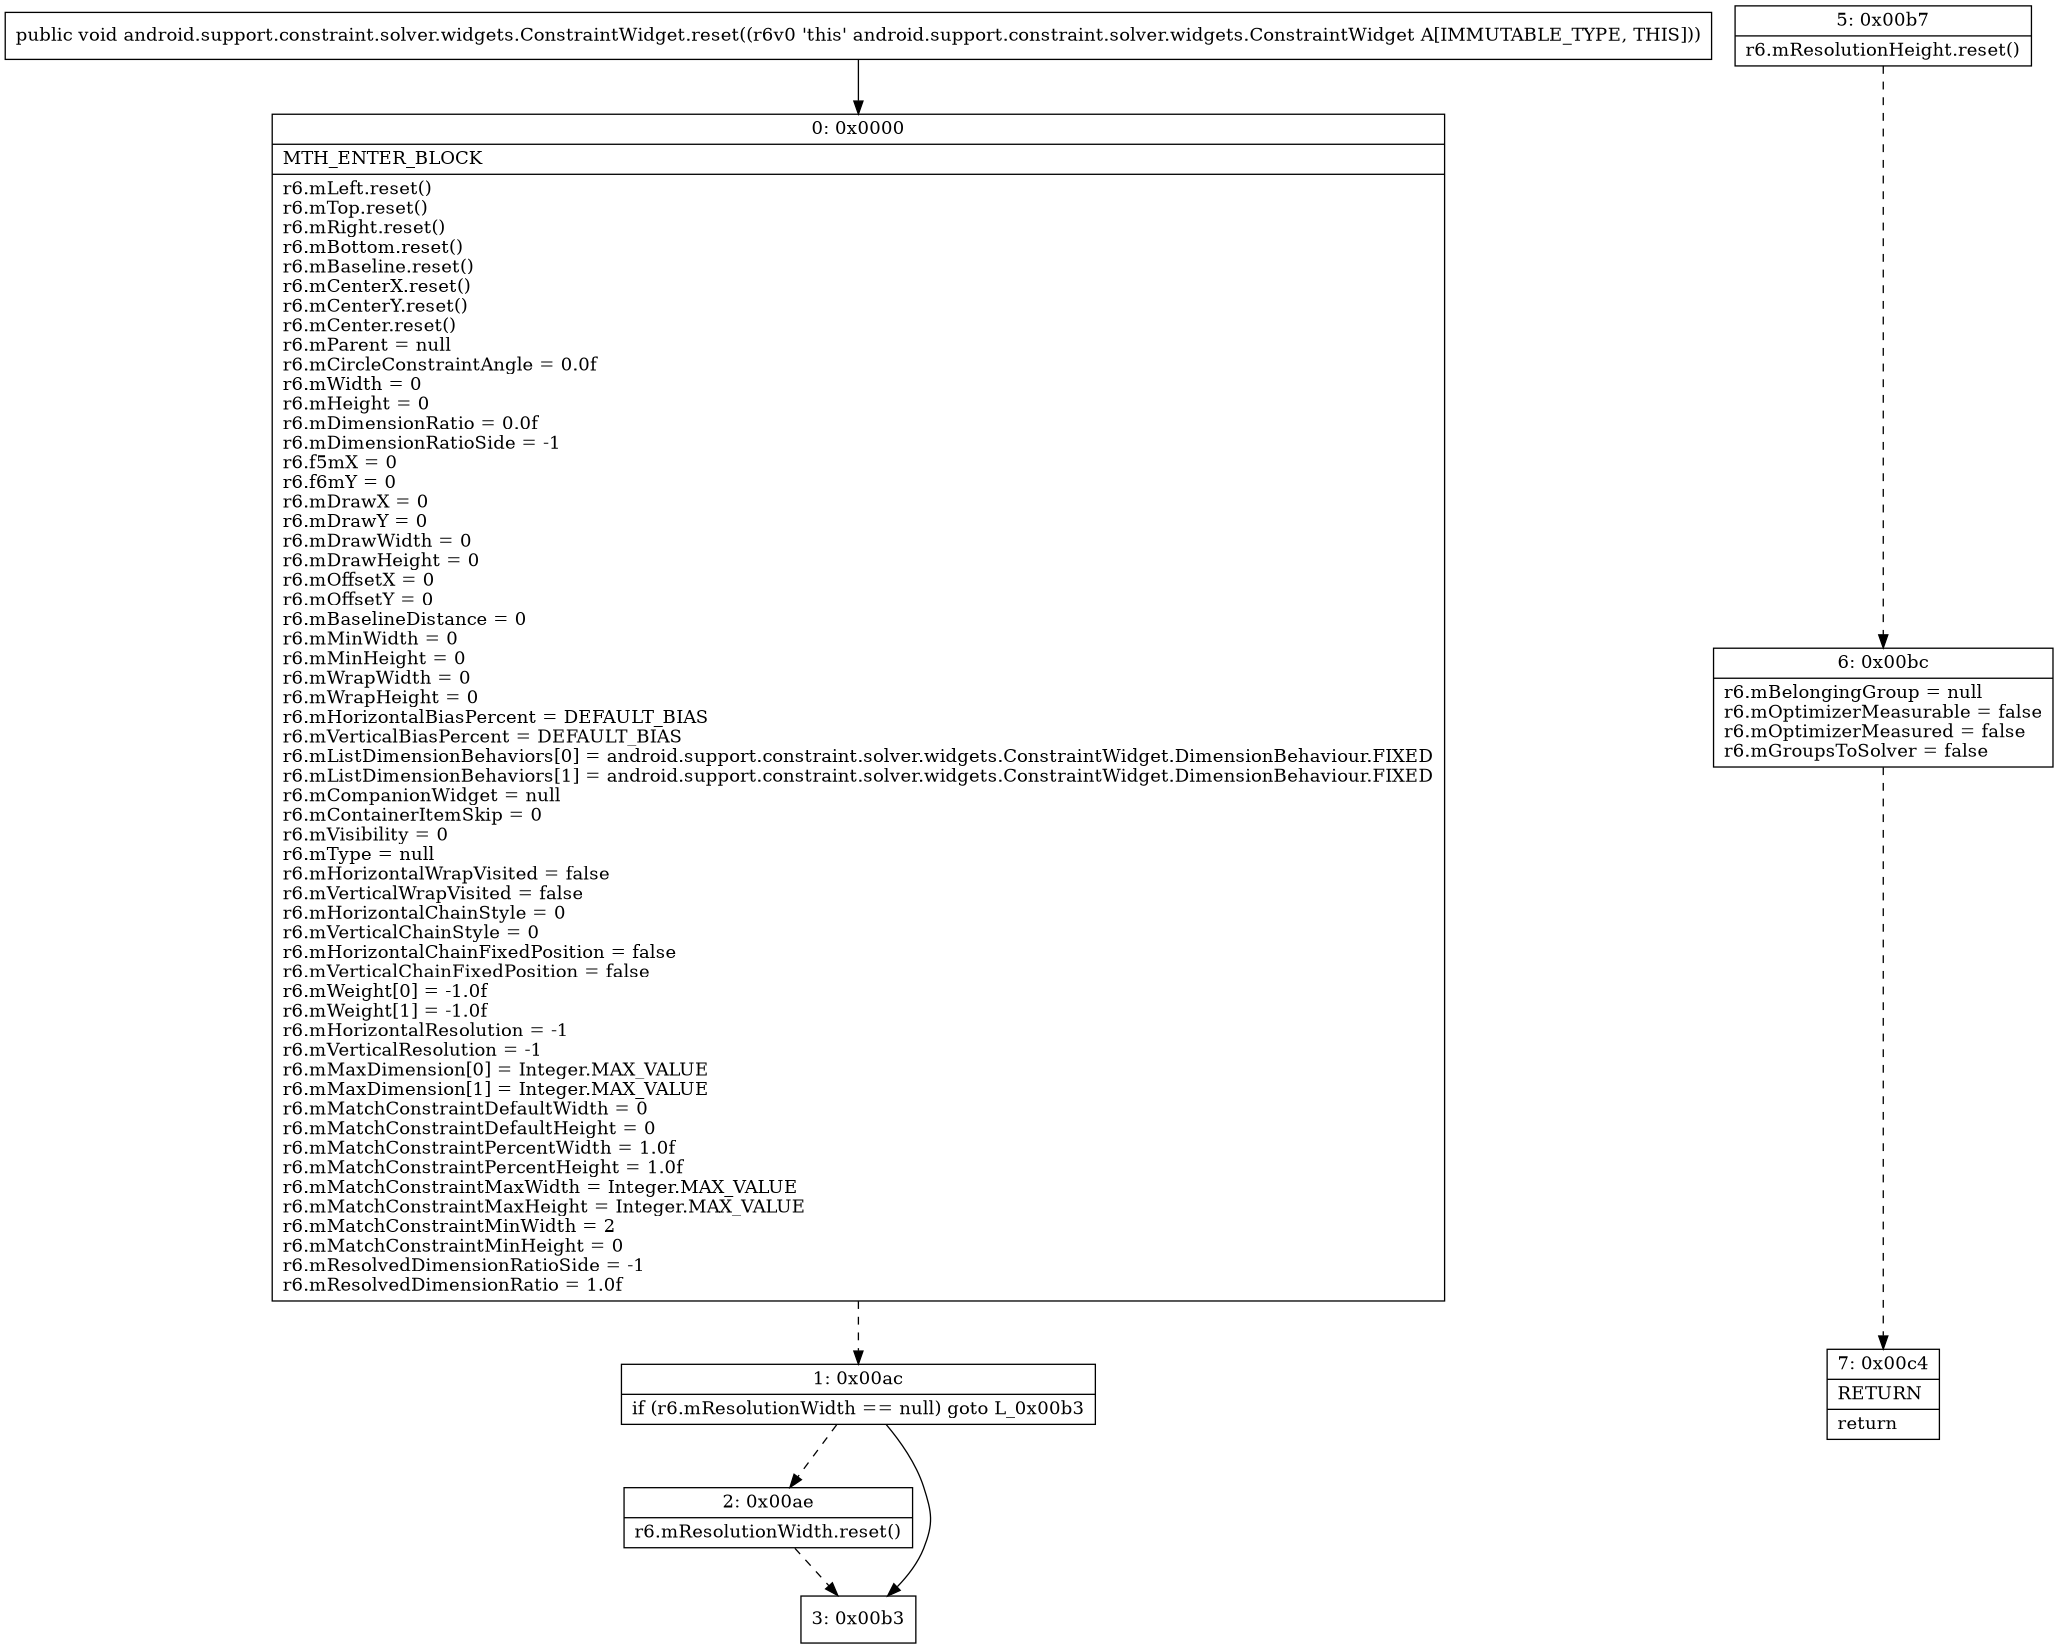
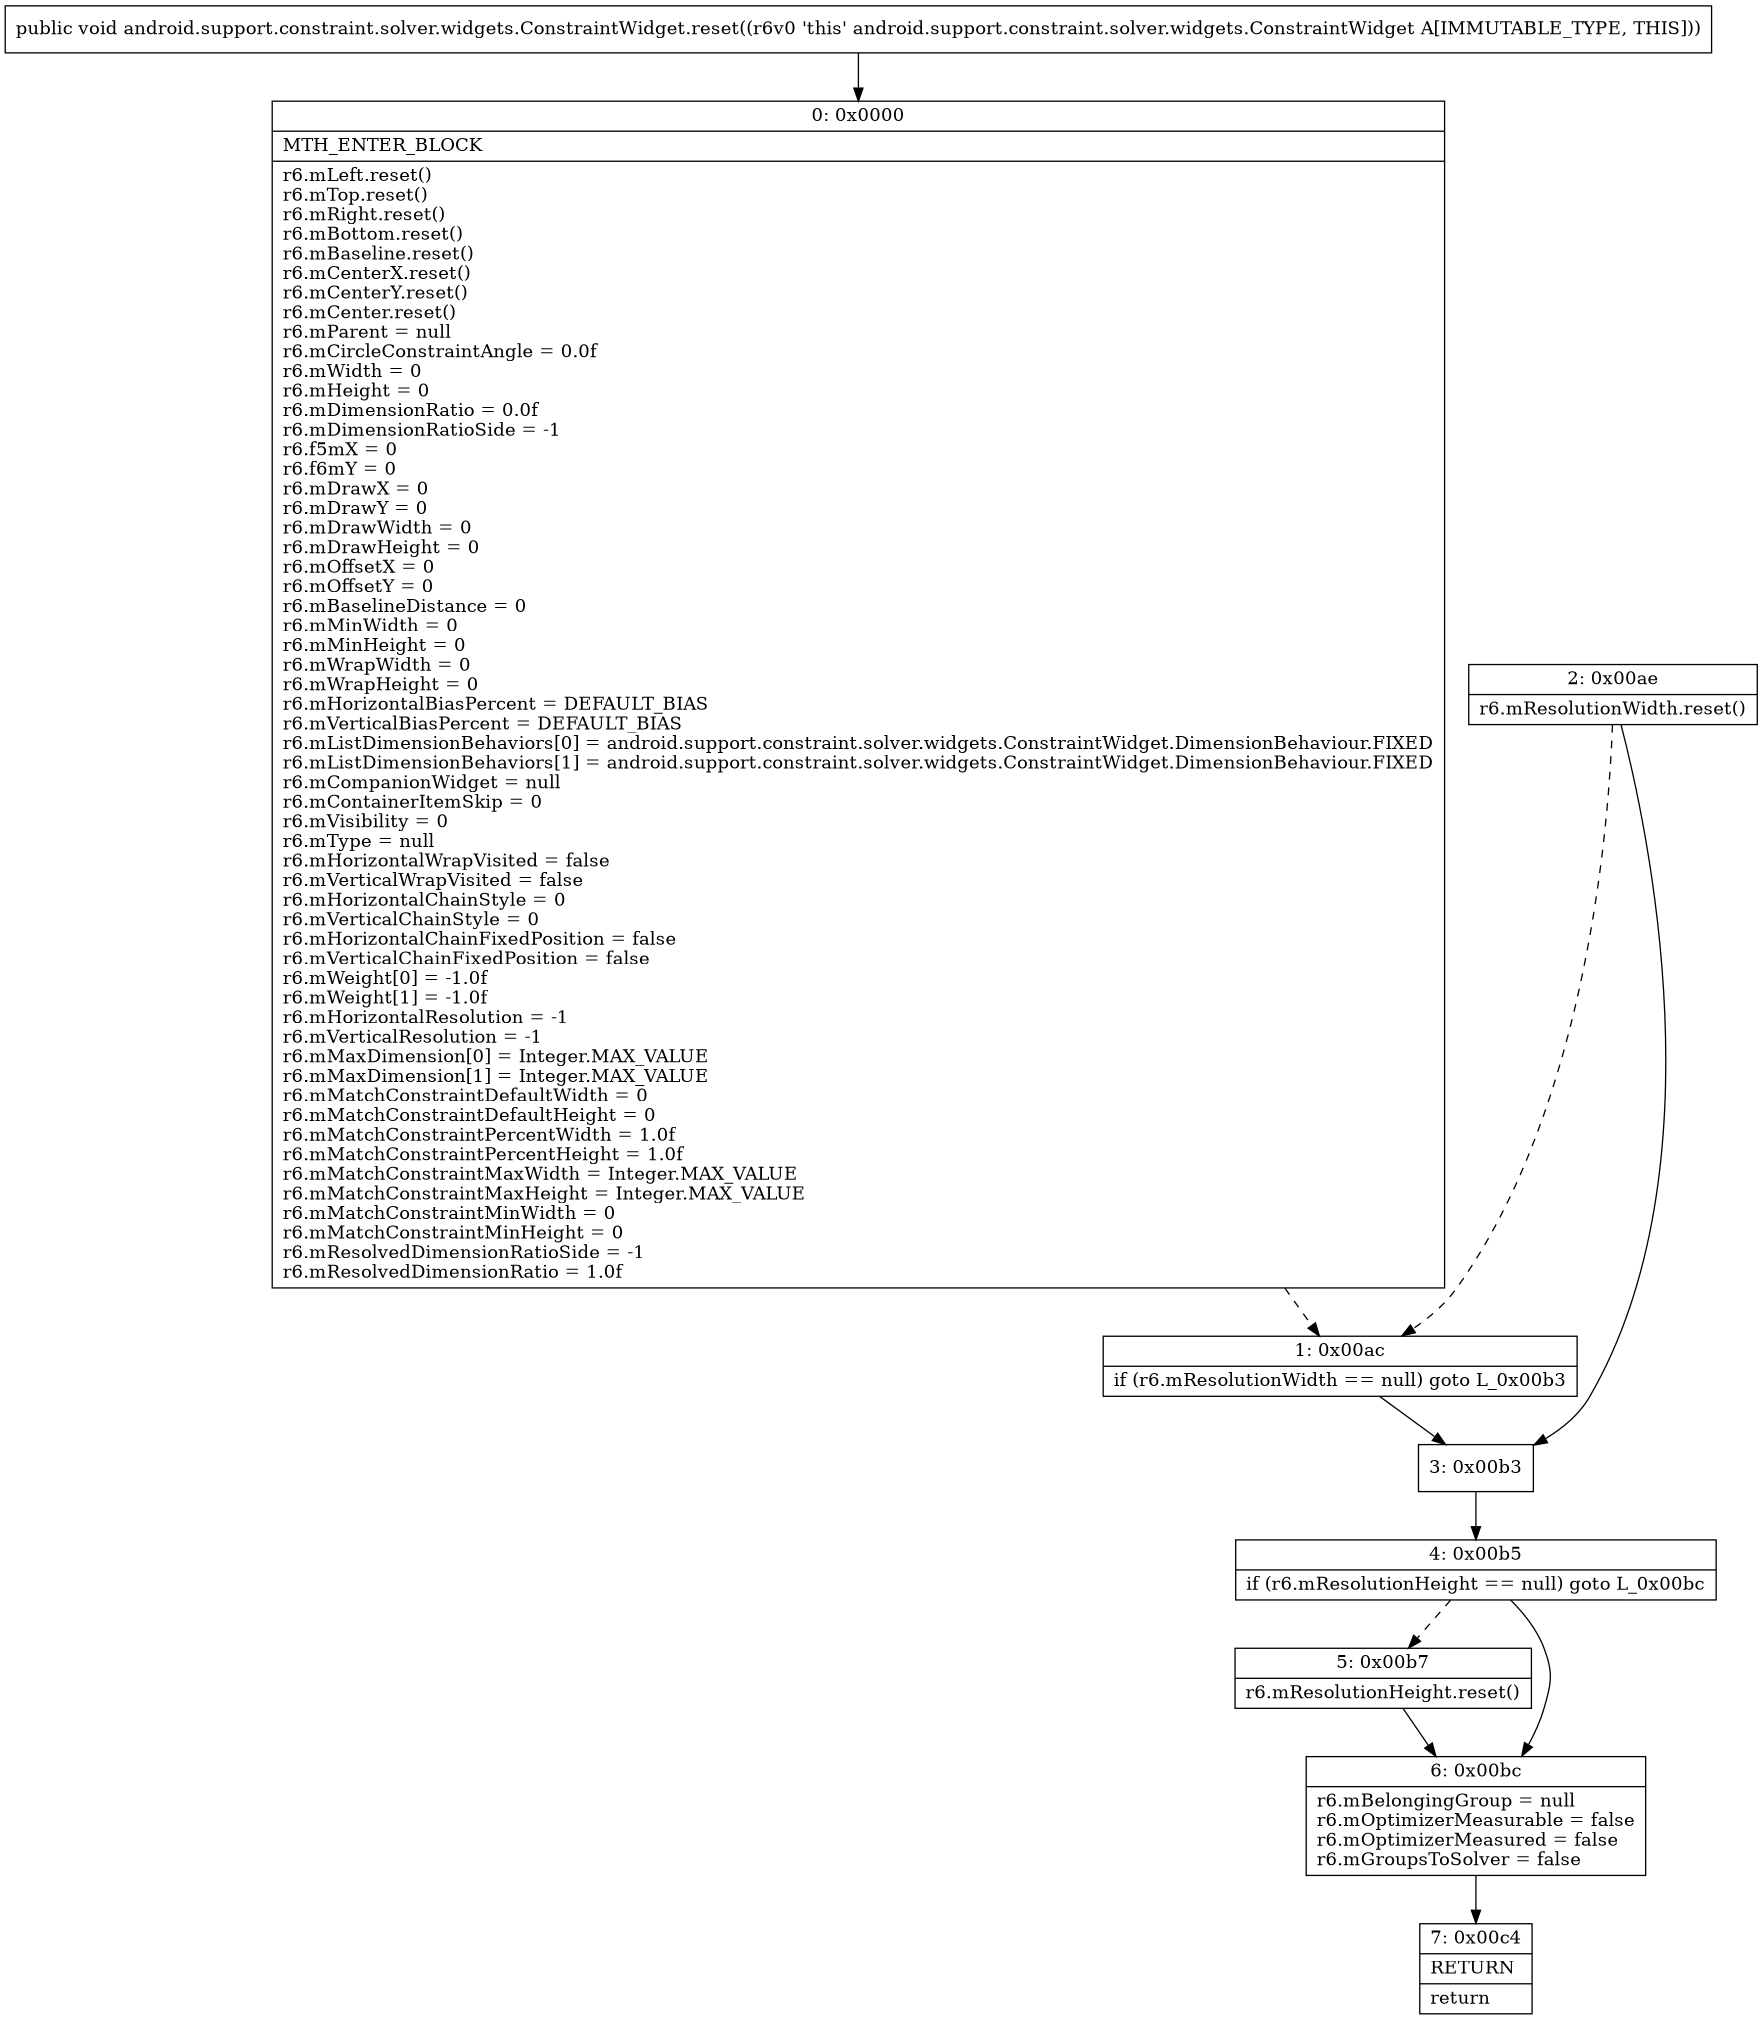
(1883, 350) -> (1416, 1727)
(1883, 1051) -> (1476, 1893)
(450, 1227) -> (450, 1214)
(817, 1451) -> (1565, 1046)
(812, 1567) -> (1665, 1096)
none -> (1476, 1570)
